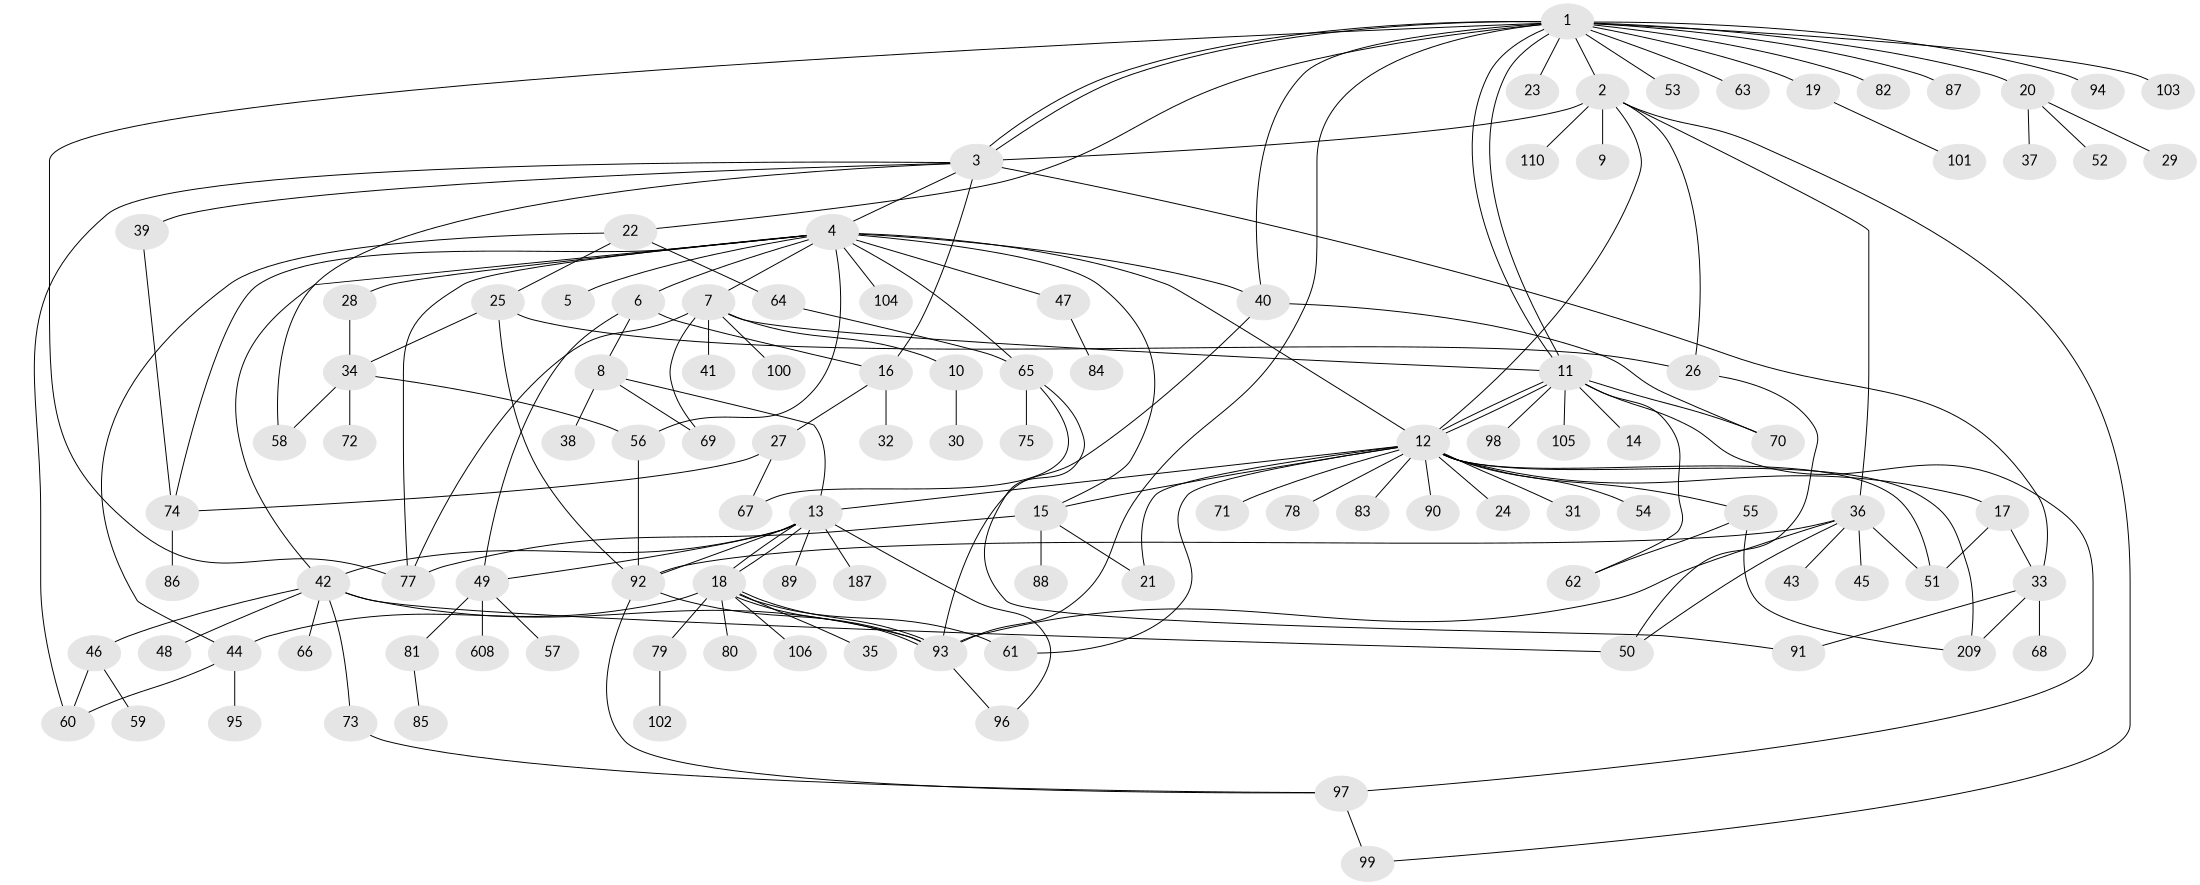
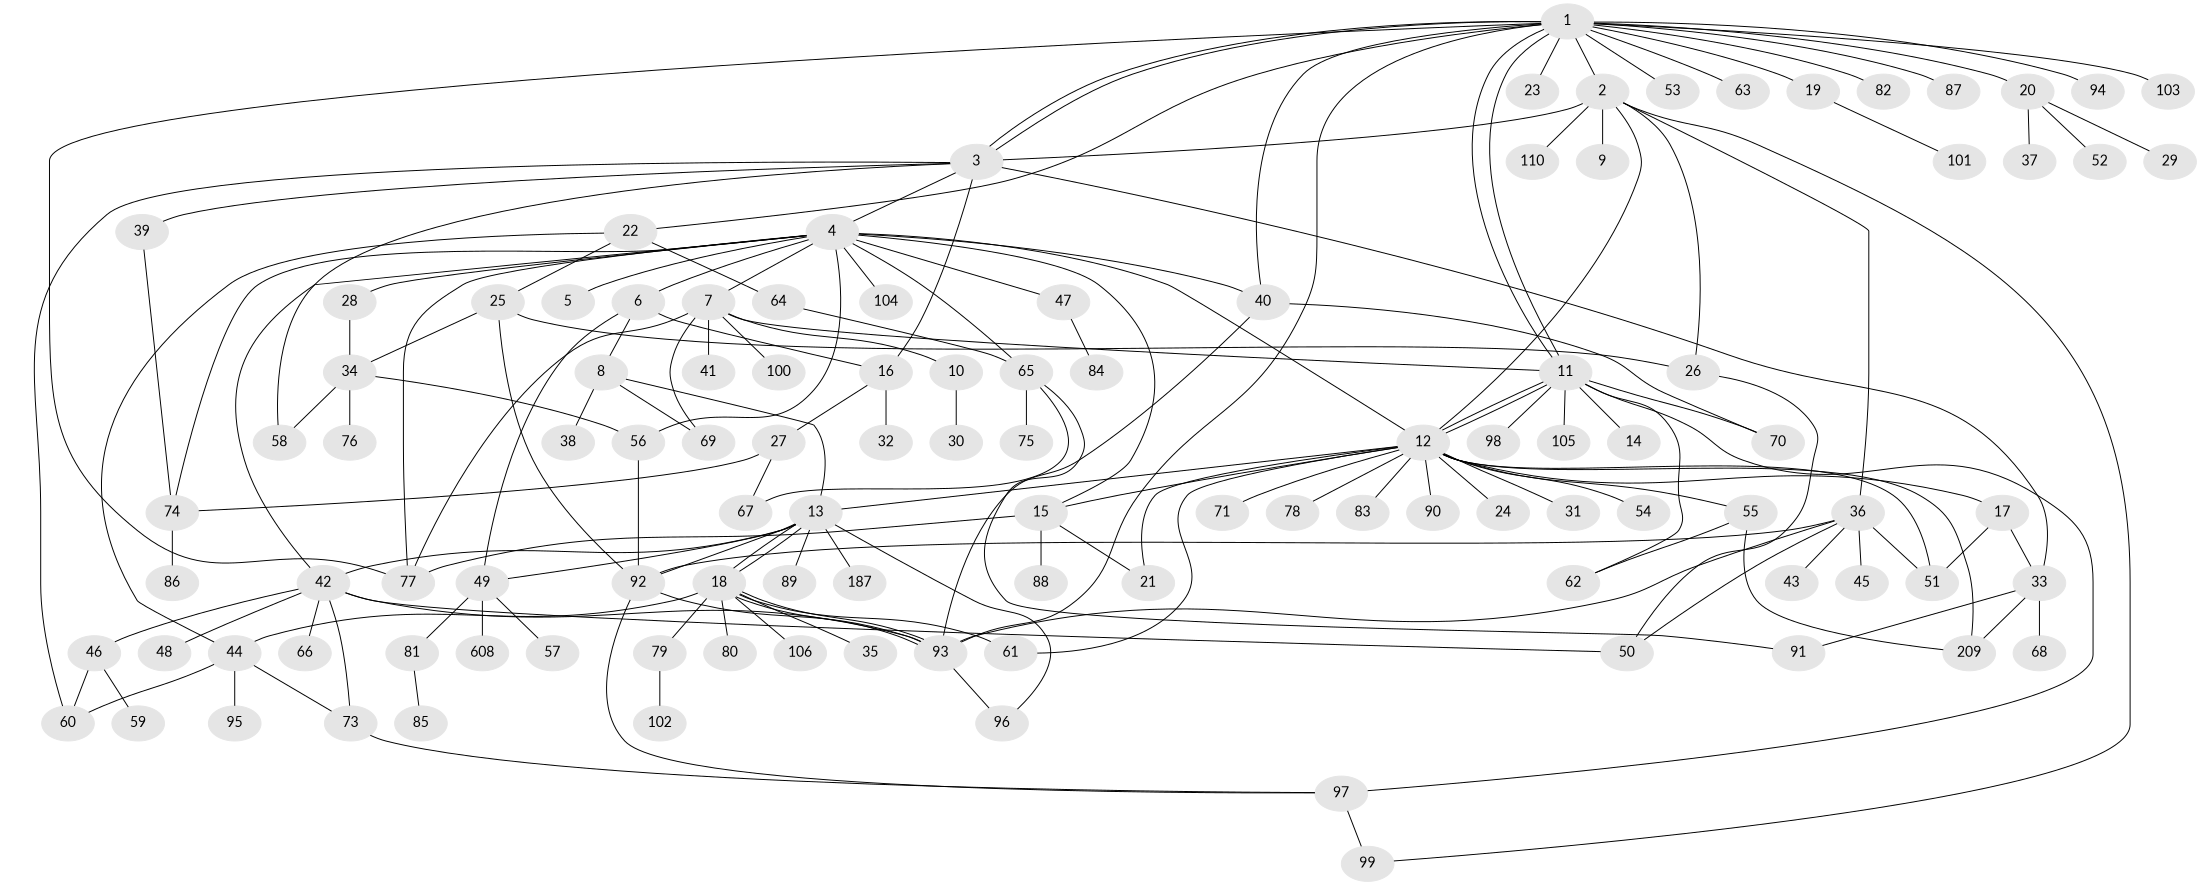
(350, 443) -> (350, 443)
none -> (293, 688)
